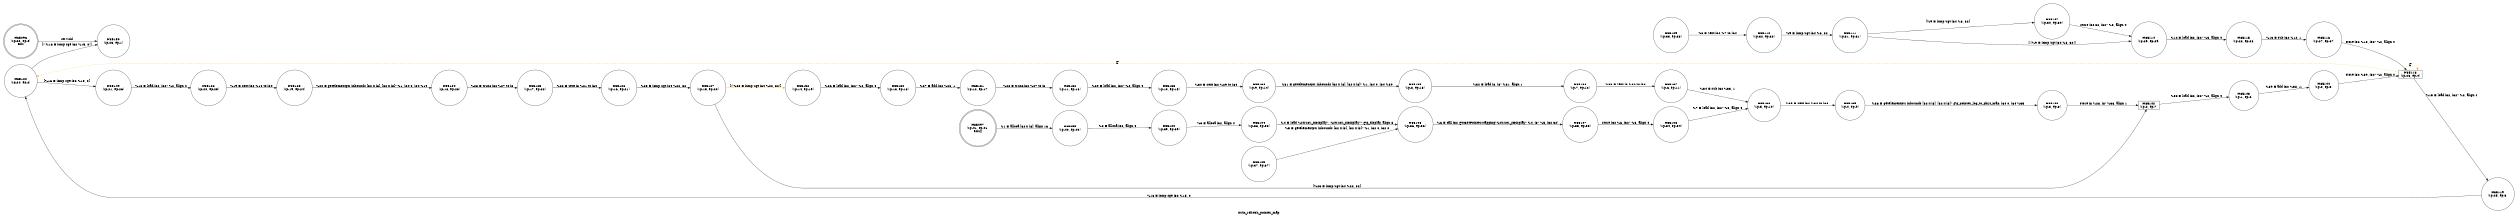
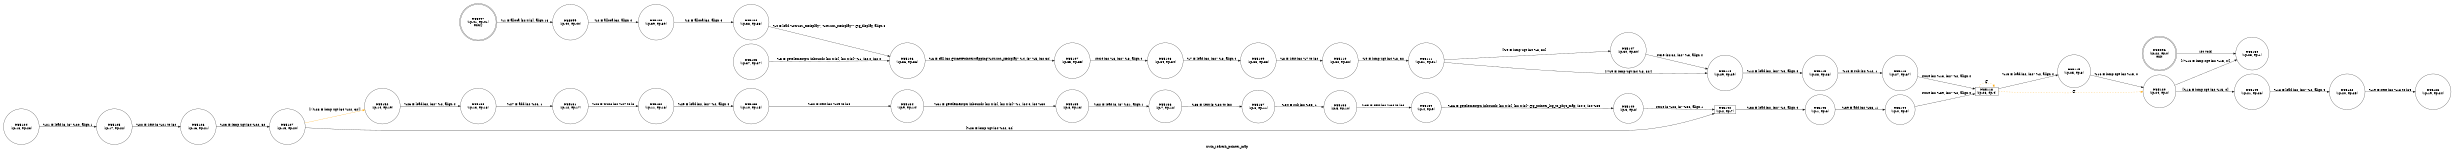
(492, 86) -> (68, 125)
(371, 88) -> none
(1717, 115) -> (1211, 61)
